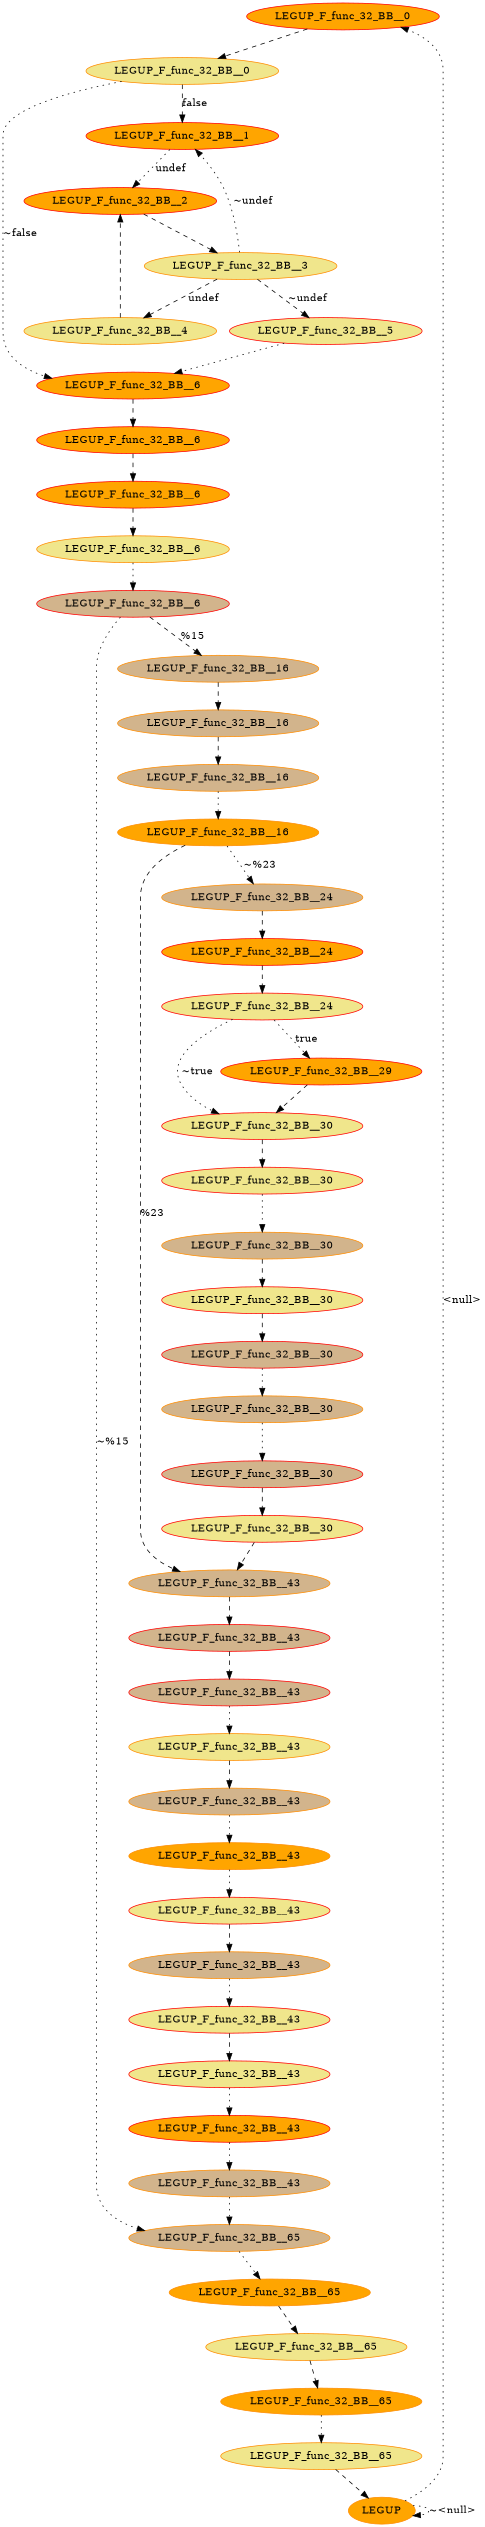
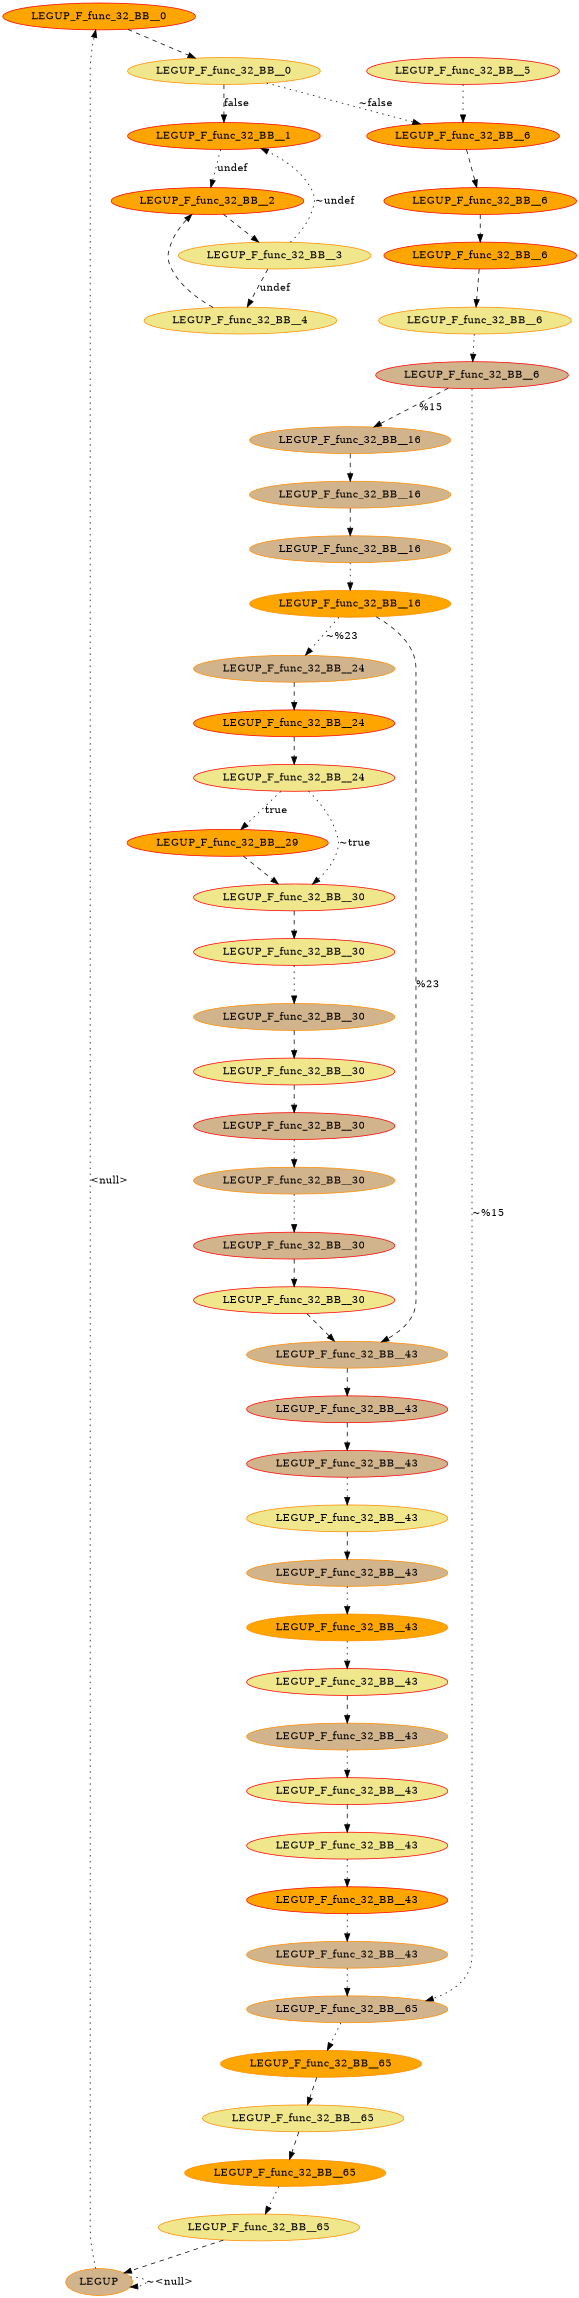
(280, 296) -> none
(382, 2511) -> (99, 2282)
